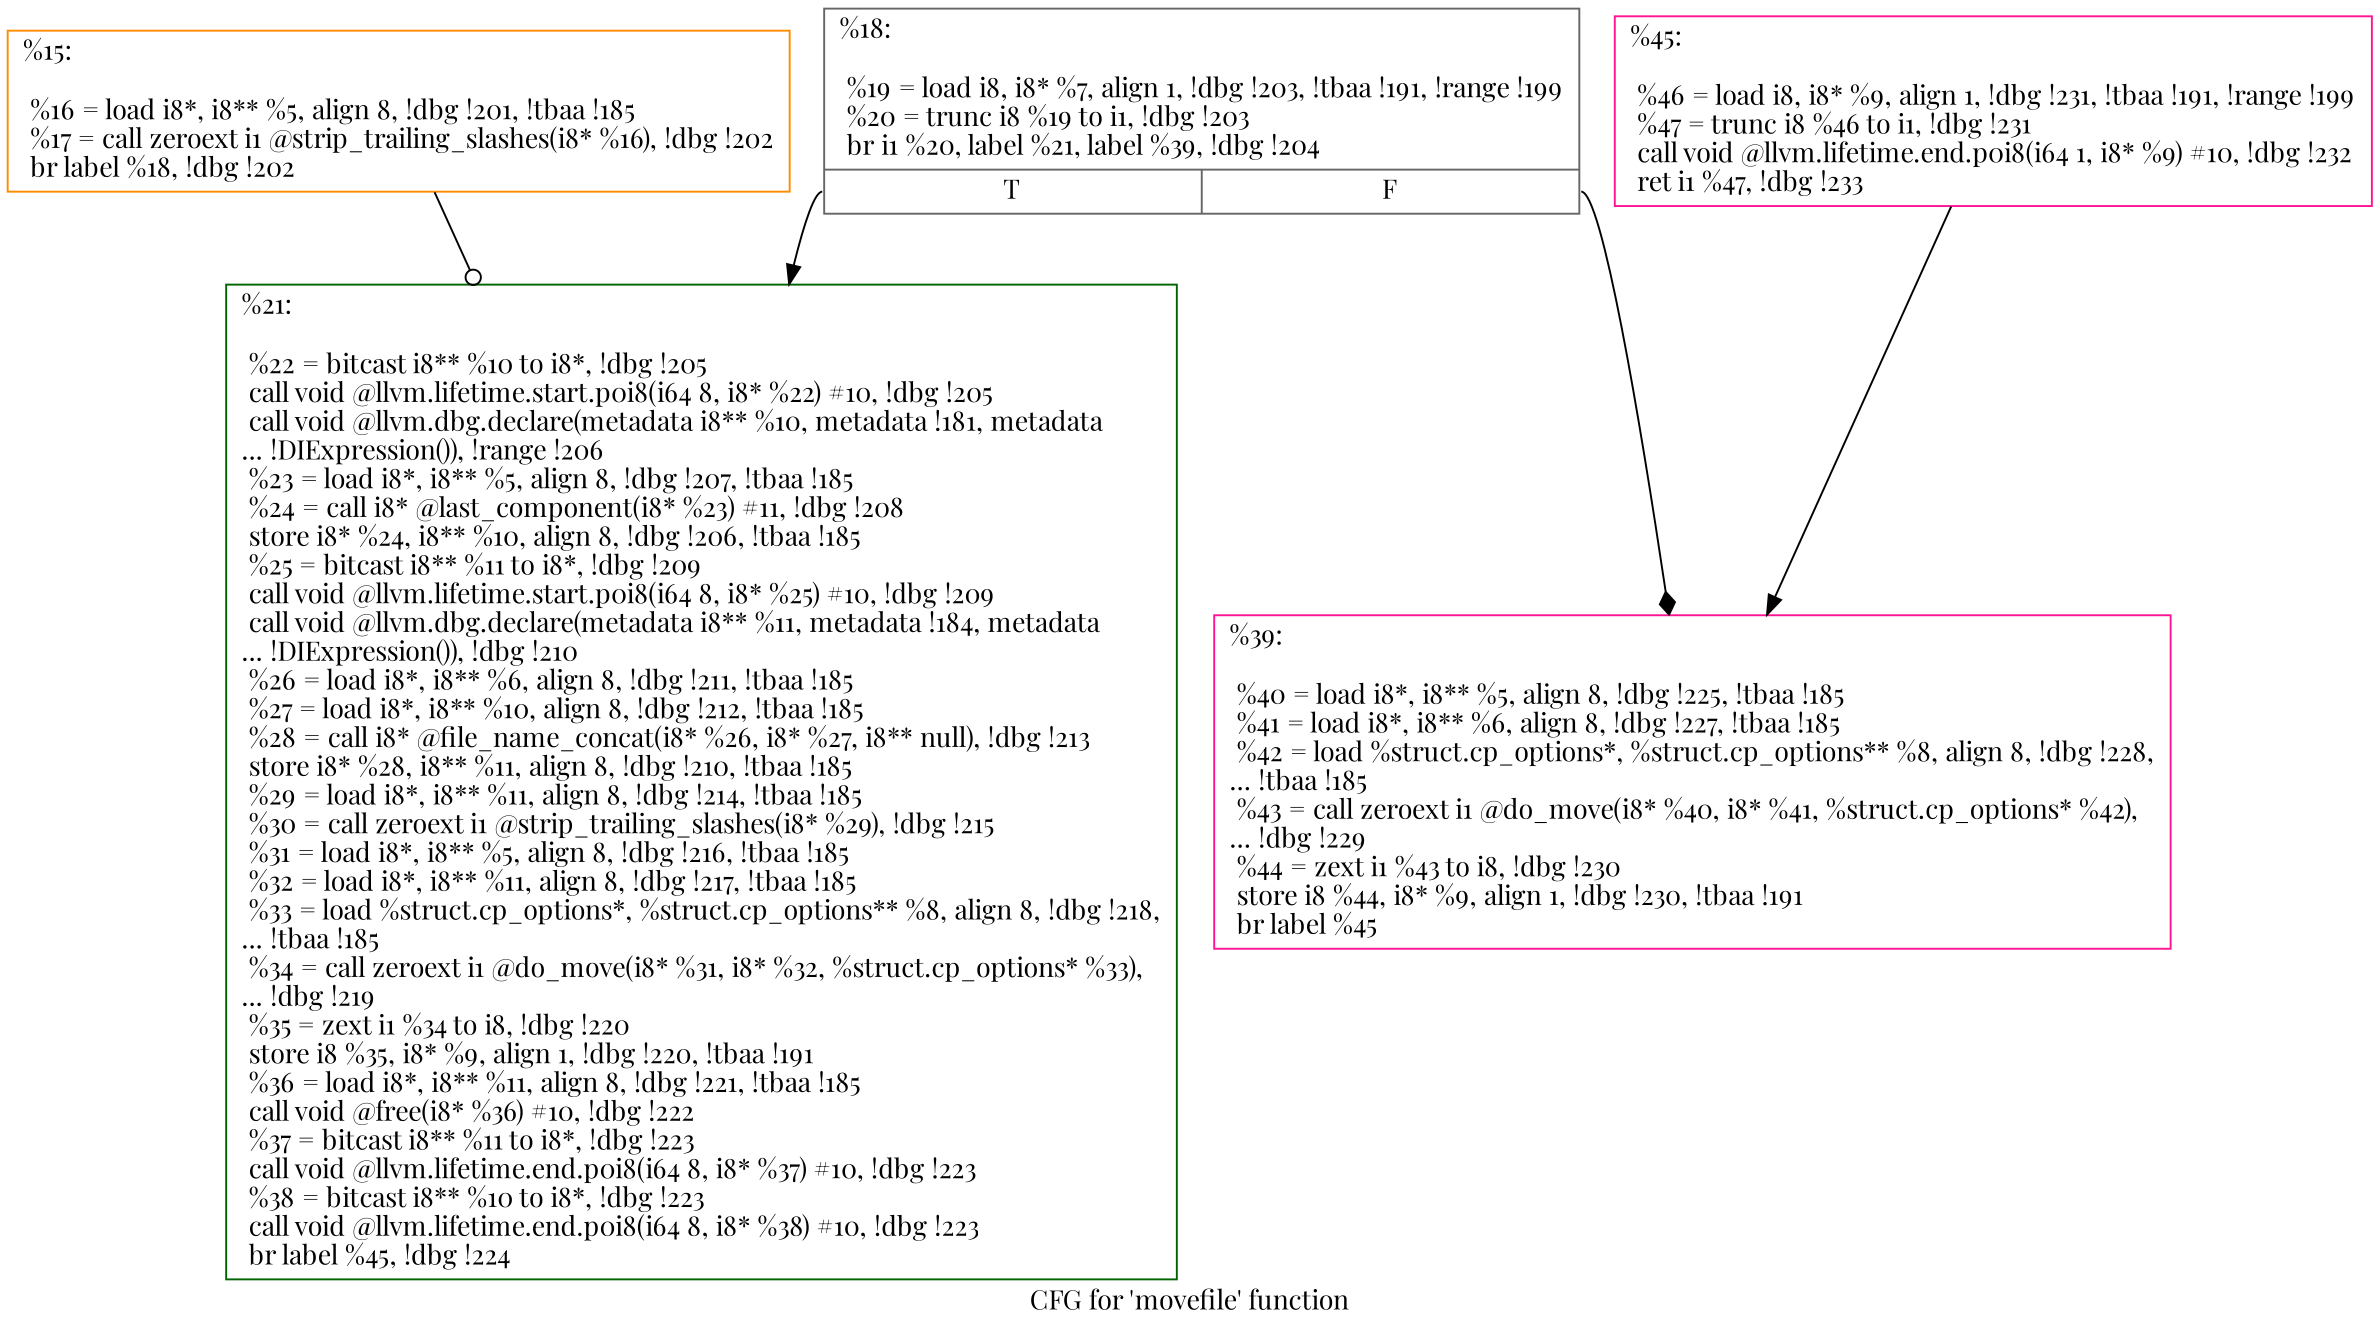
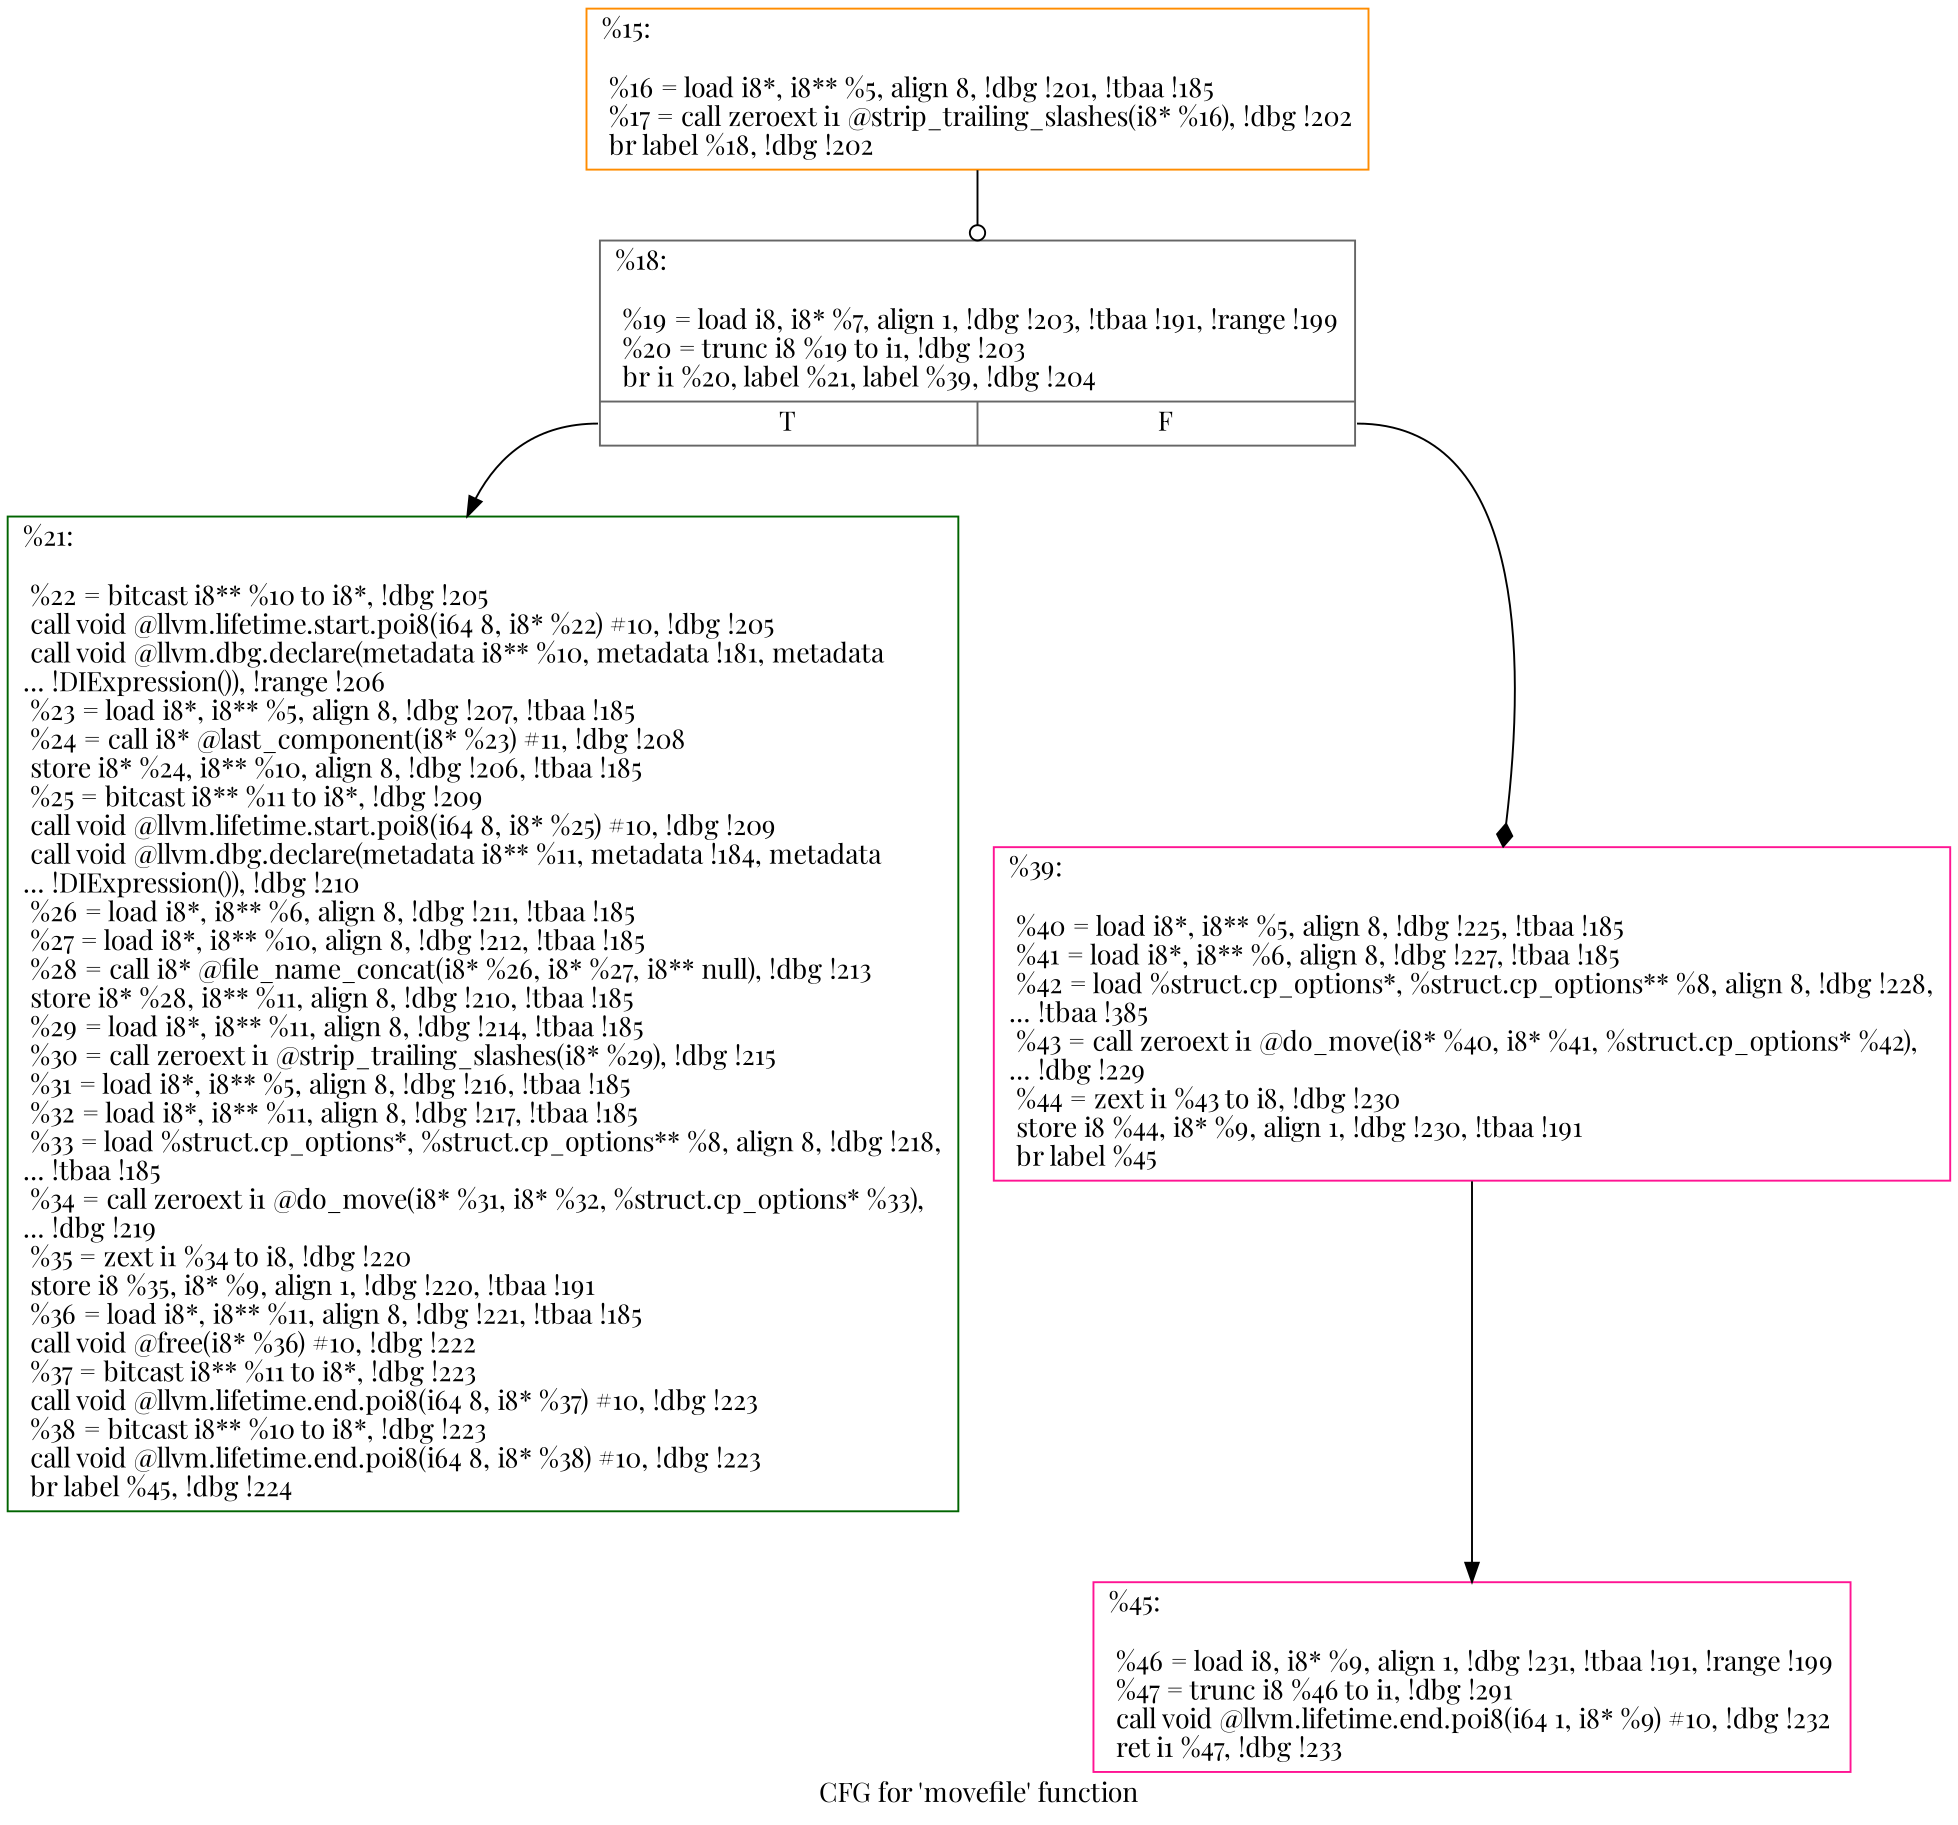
(1831, 126) -> (1311, 1691)
(452, 231) -> (978, 198)
(1863, 402) -> (1472, 1372)
(1300, 782) -> (1079, 1014)
